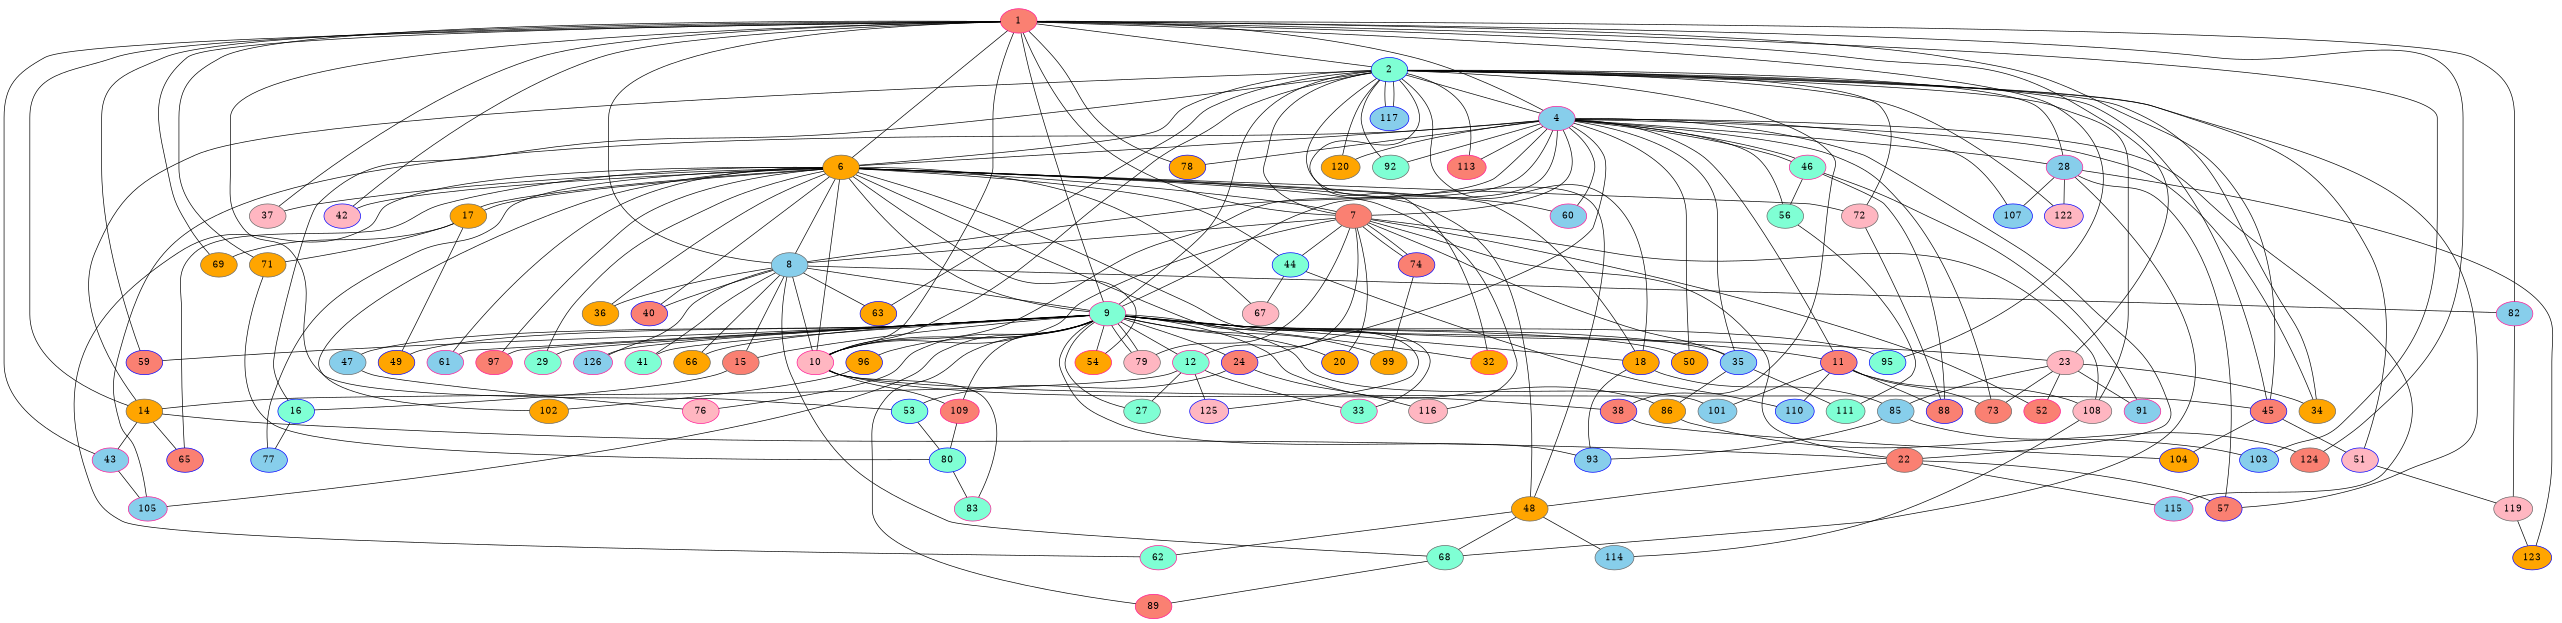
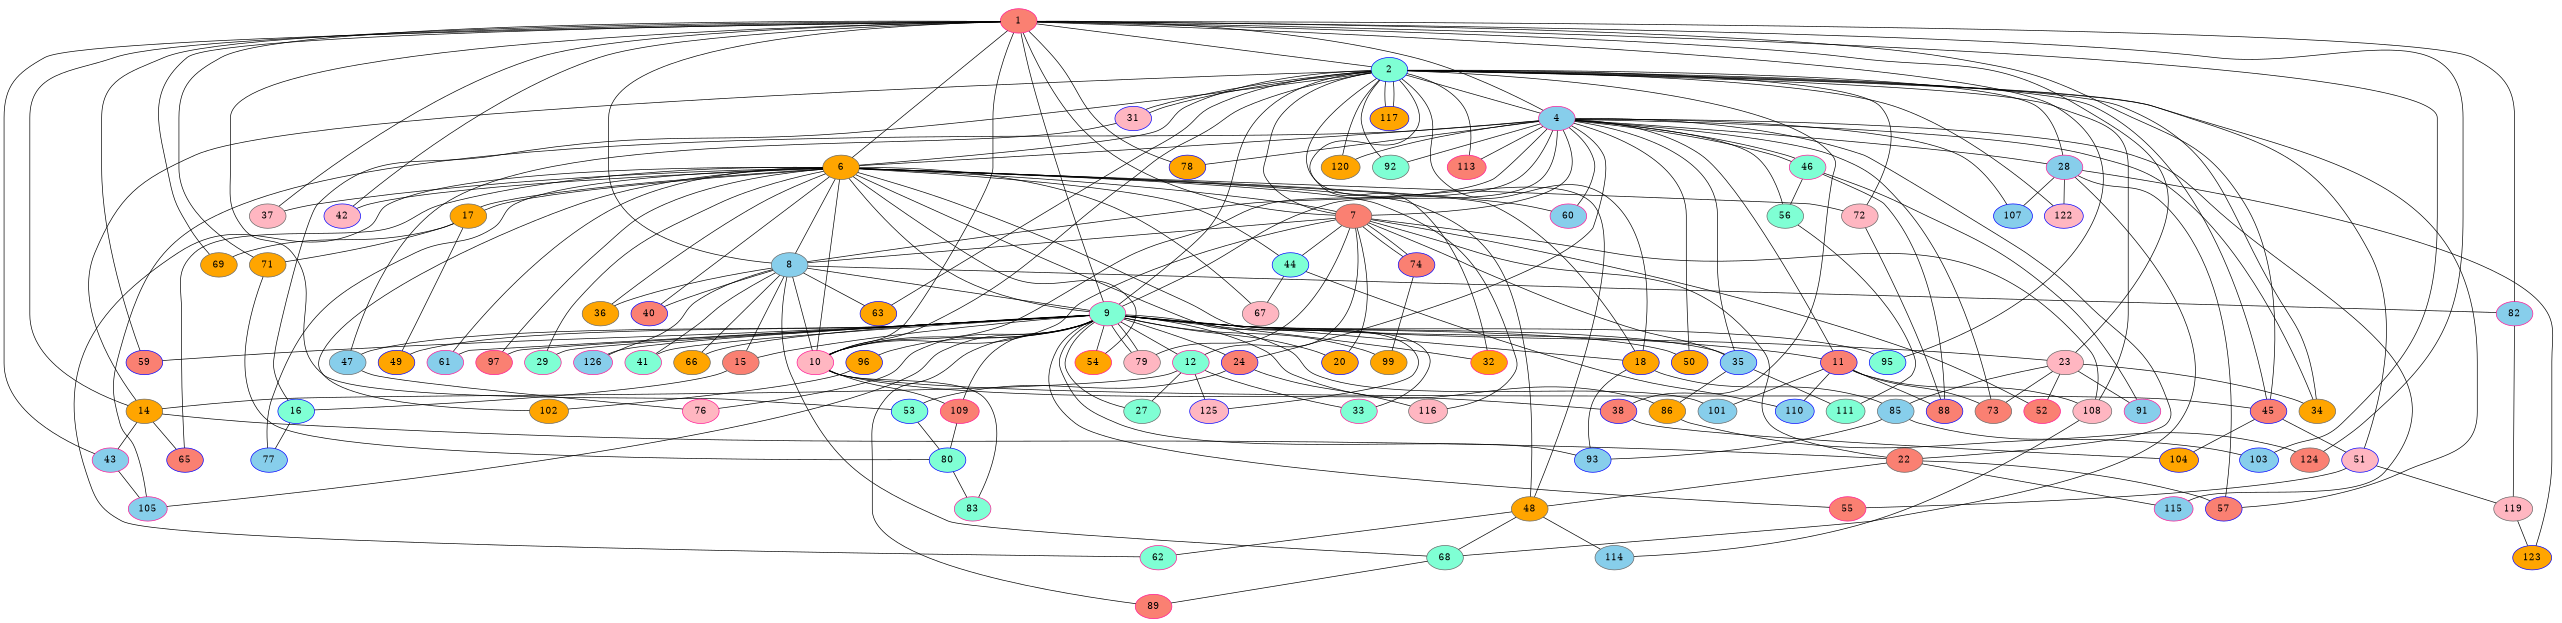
none -> (1133, 119)
(1389, 119) -> (1389, 119)
none -> (1848, 509)
